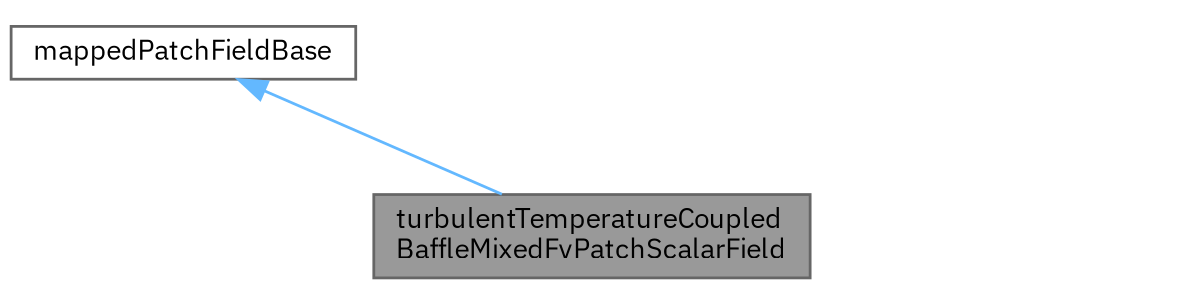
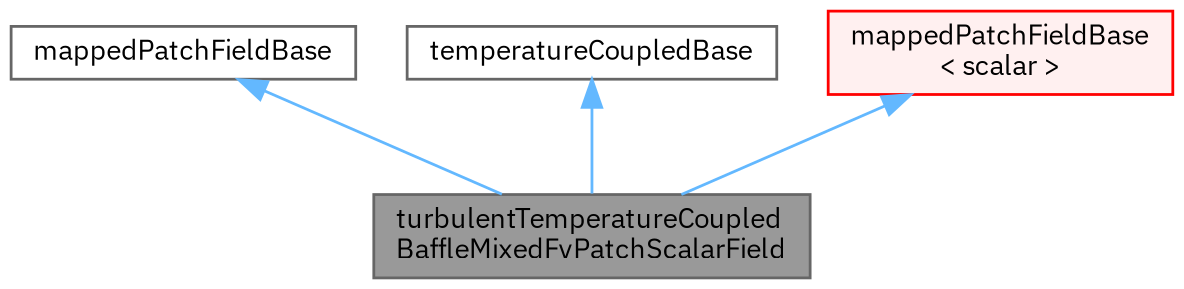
none -> (592, 53)
none -> (1000, 53)
